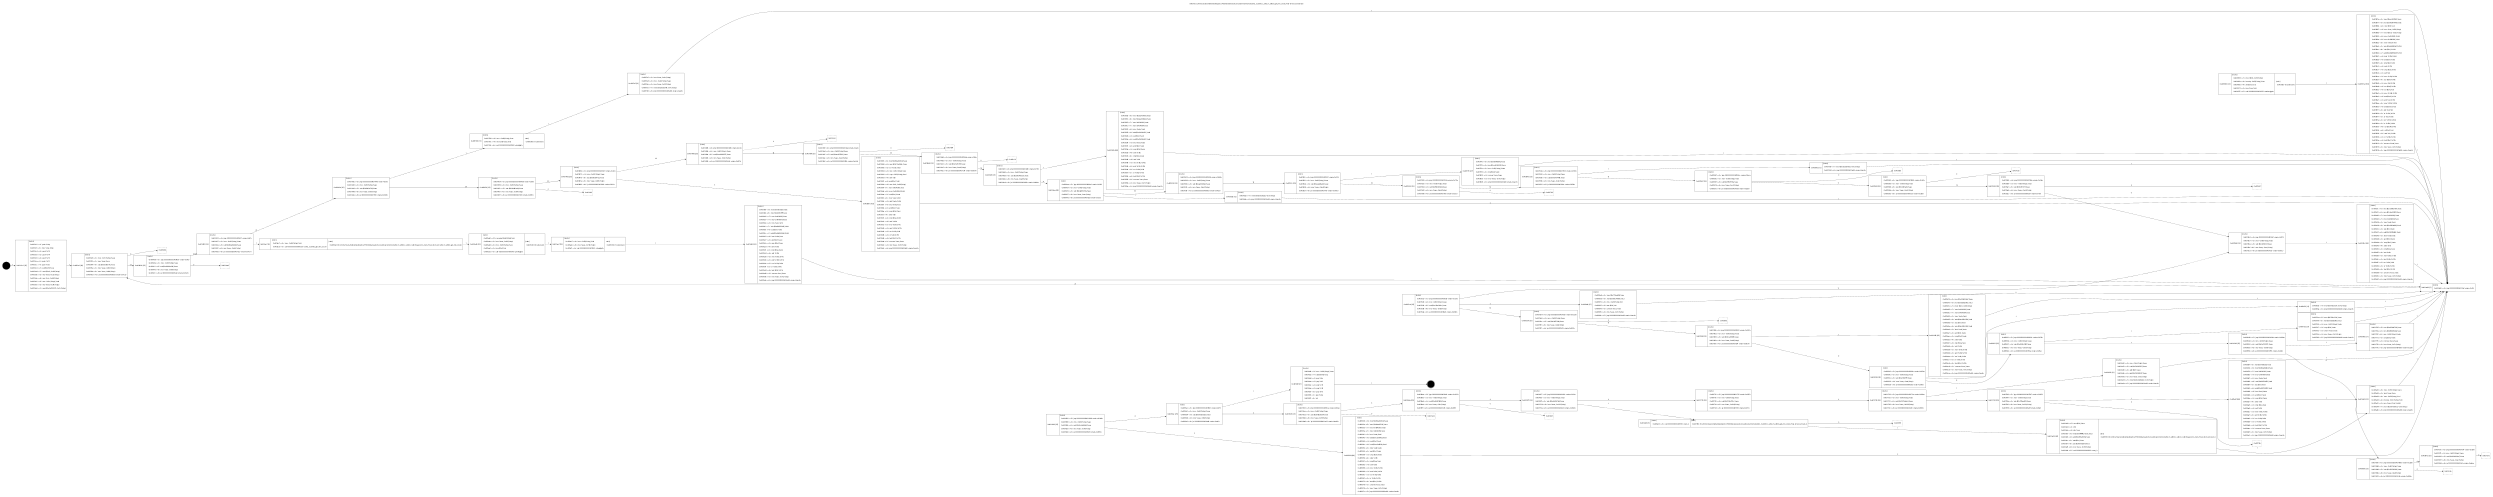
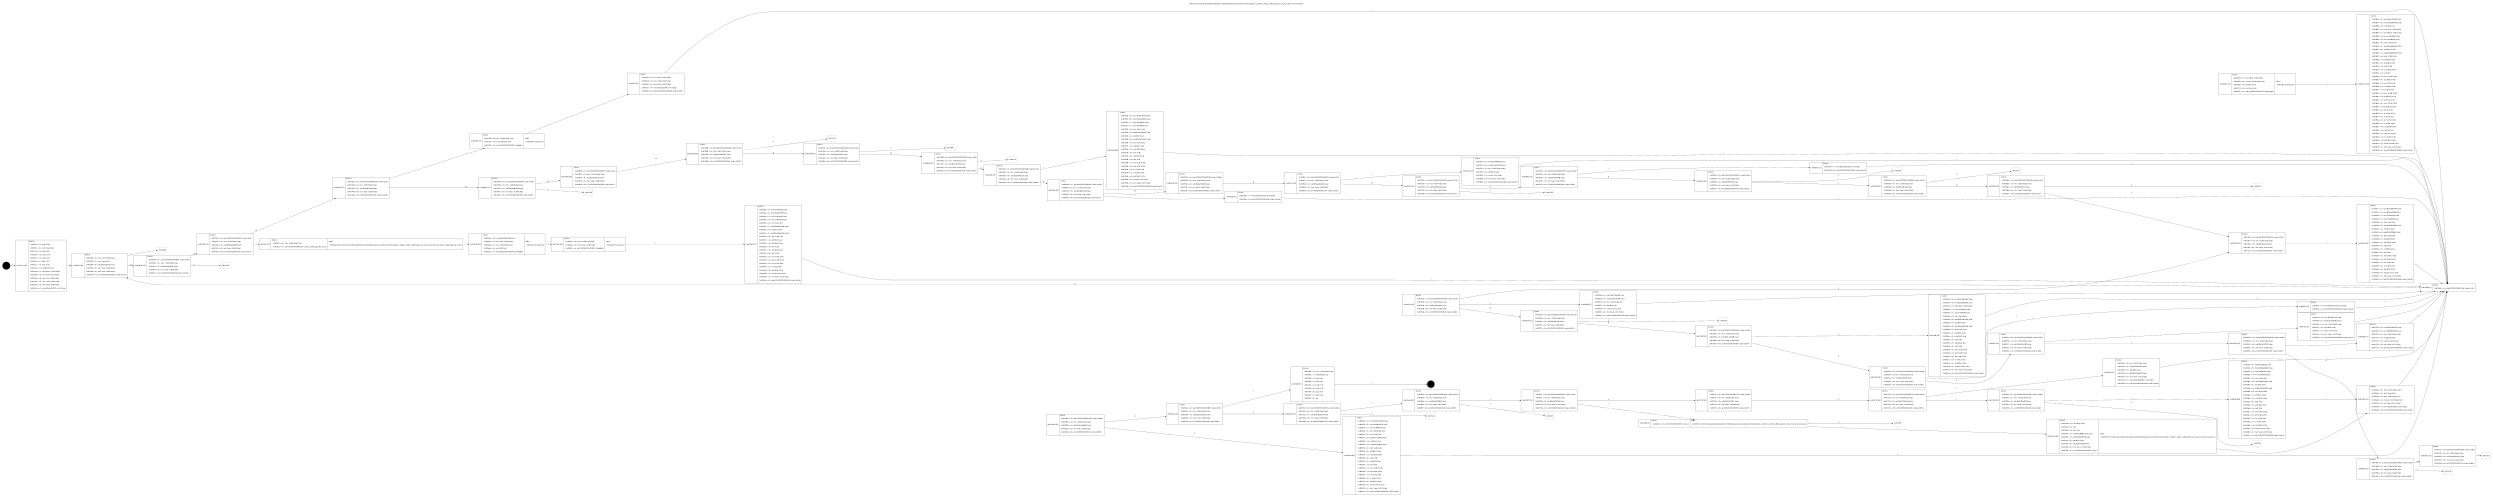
(891, 204) -> none
